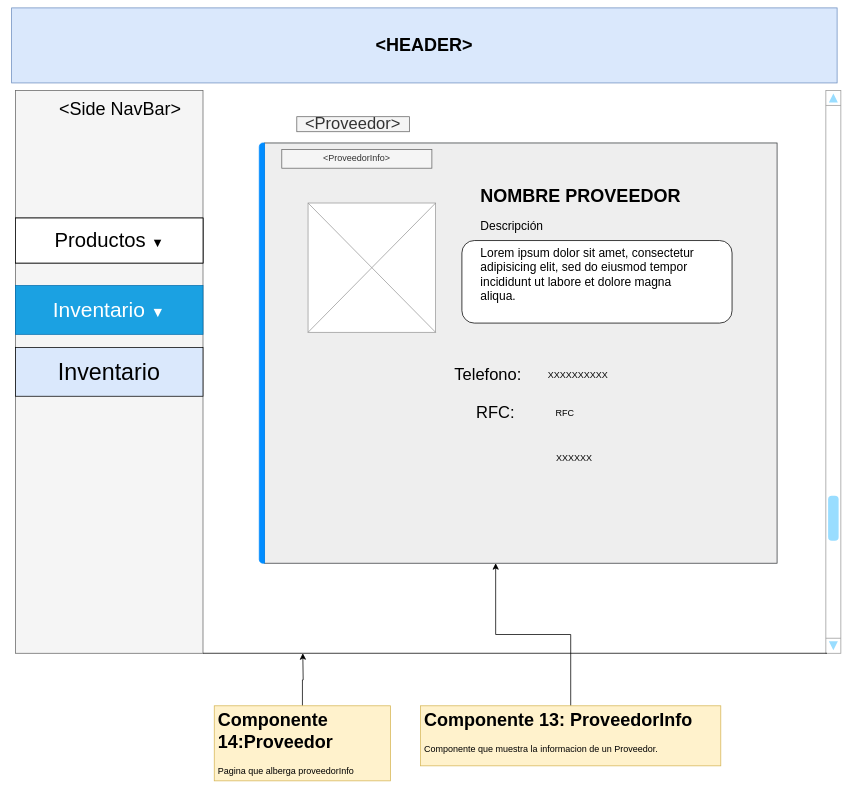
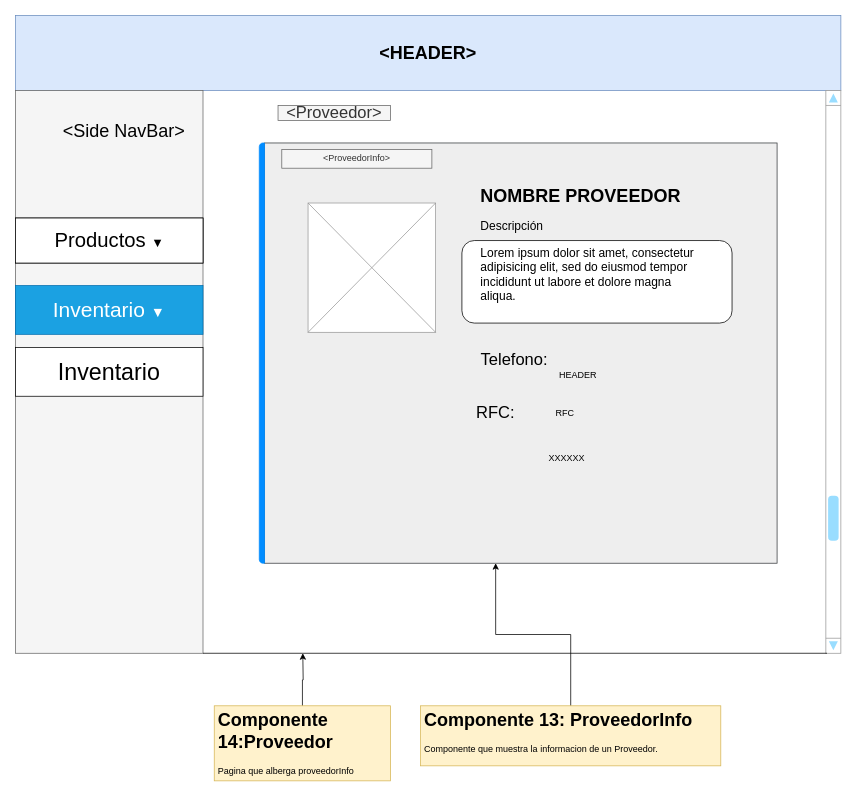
(424, 45) -> (428, 53)
(120, 109) -> (124, 132)
(353, 124) -> (334, 113)
(109, 372) -> (109, 372)
(488, 375) -> (514, 360)
(578, 375) -> (578, 375)
(574, 458) -> (567, 458)
